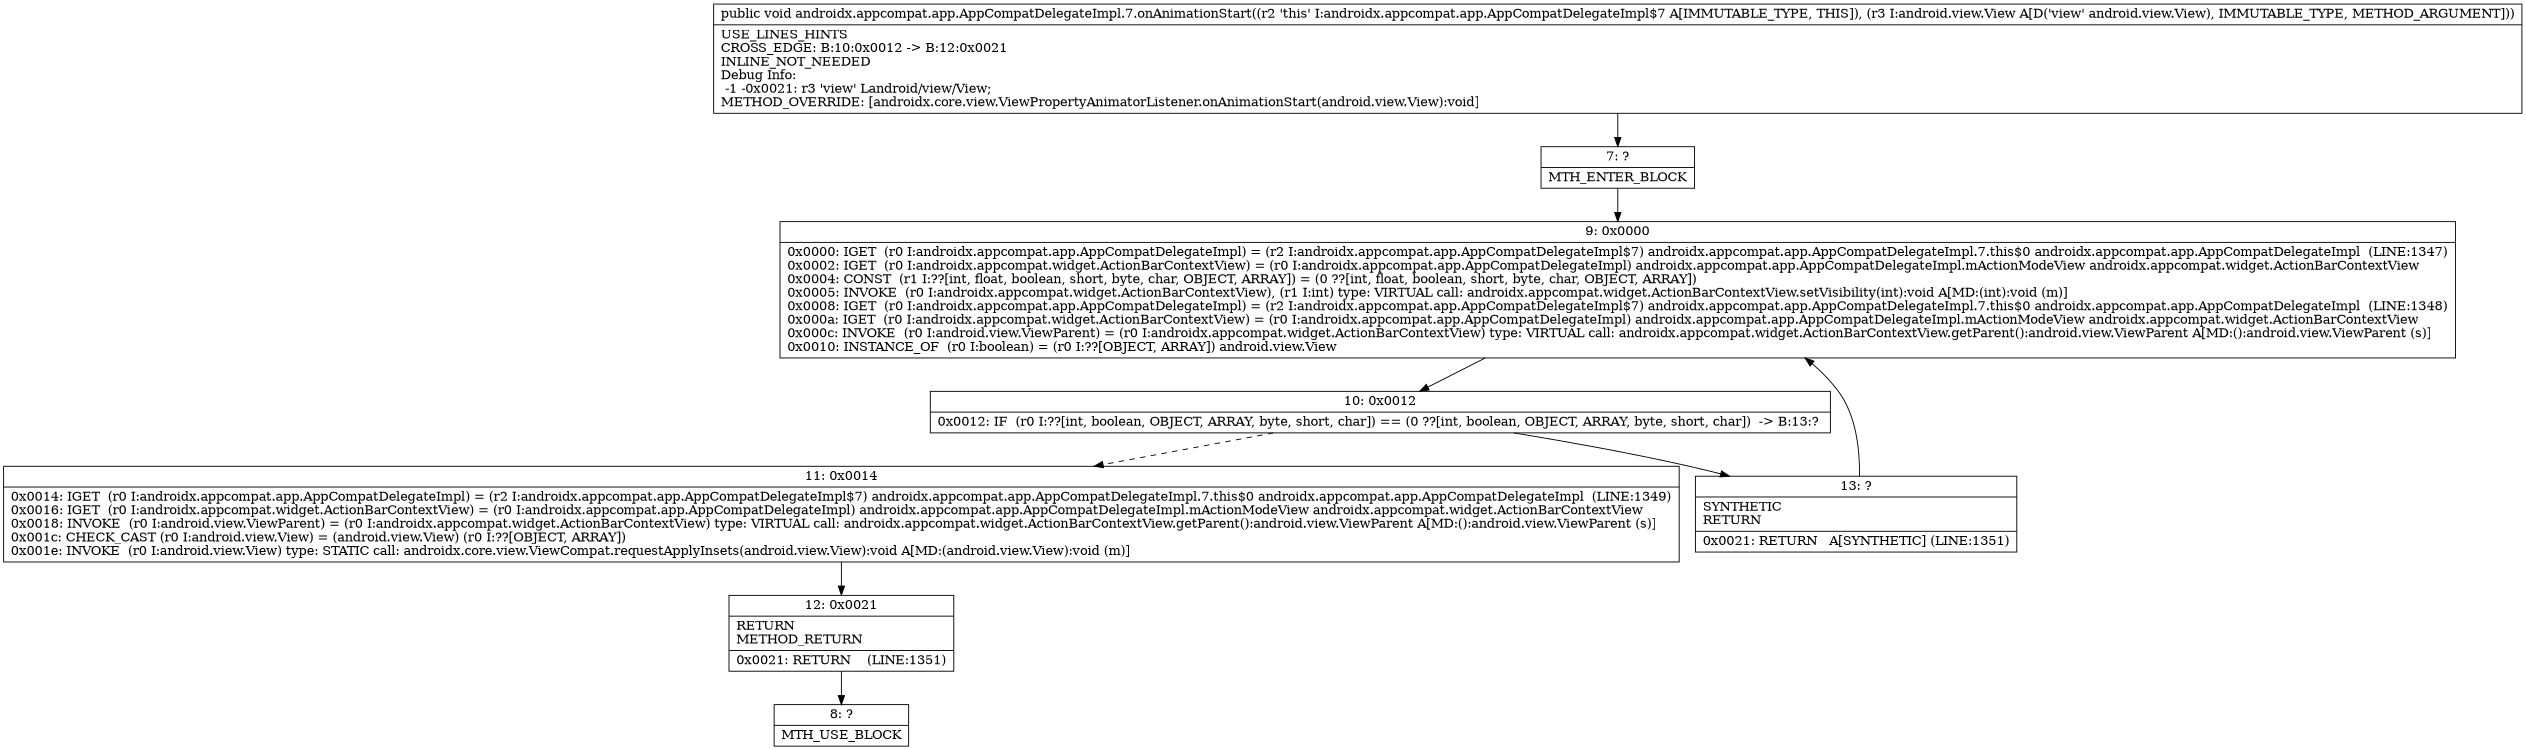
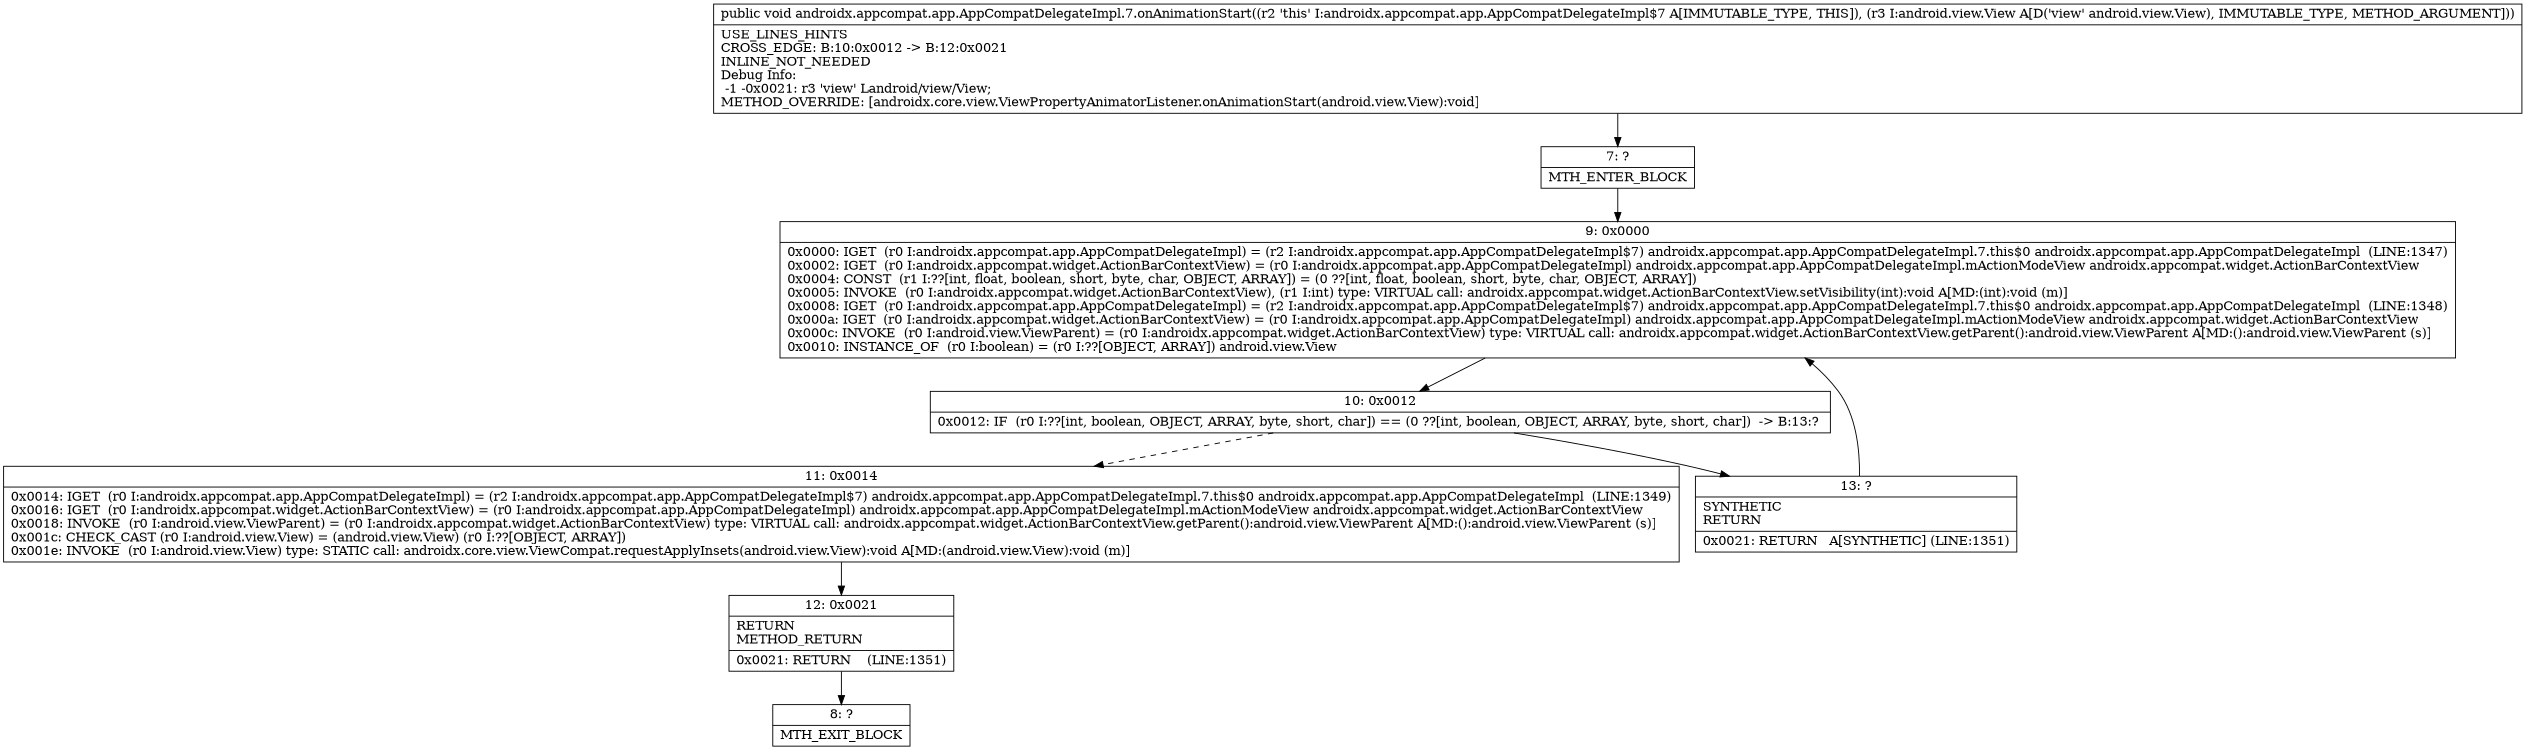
(841, 735) -> (841, 735)
